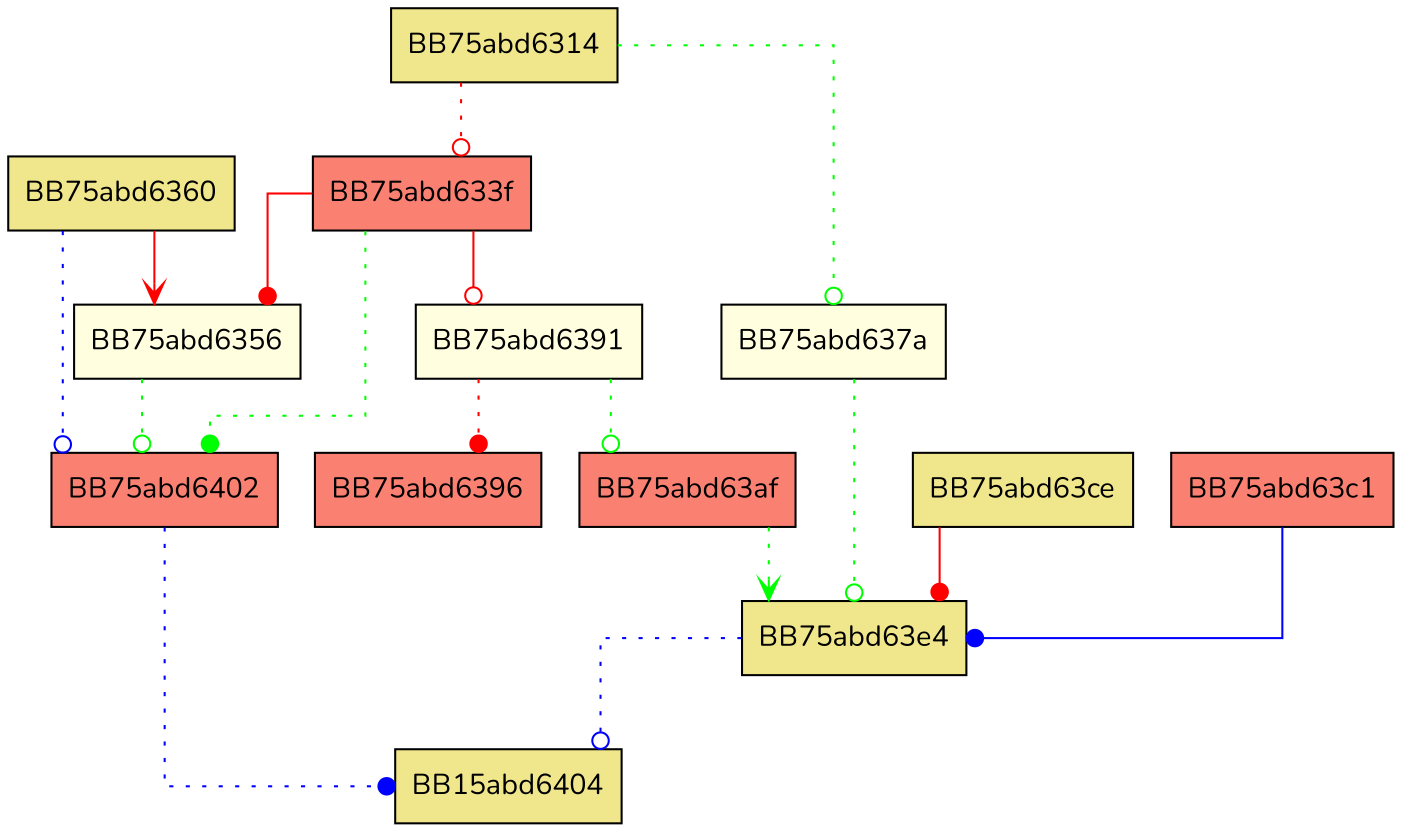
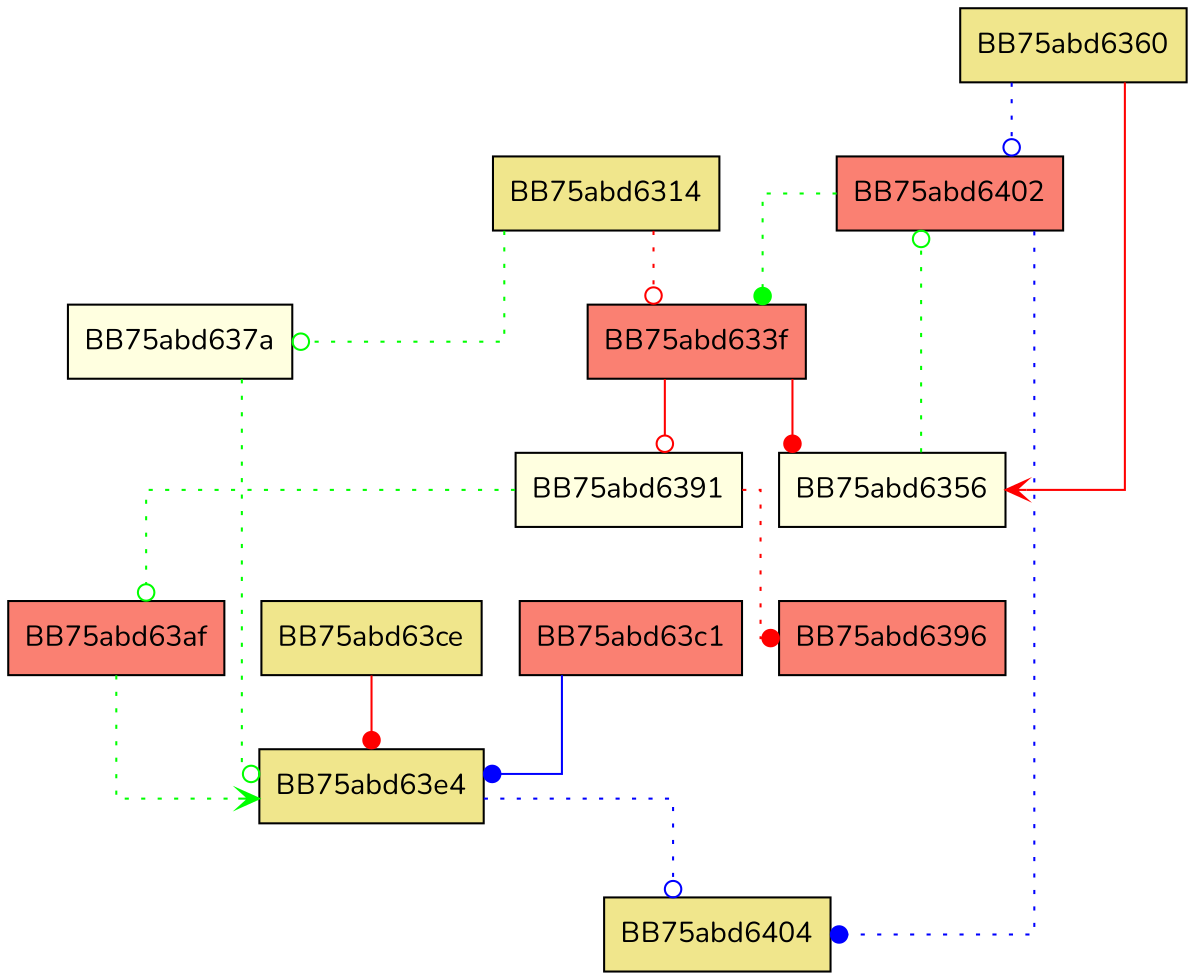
(365, 411) -> (763, 204)
(508, 786) -> (717, 934)
